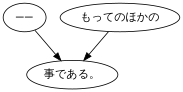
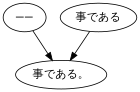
(120, 17) -> (99, 17)
